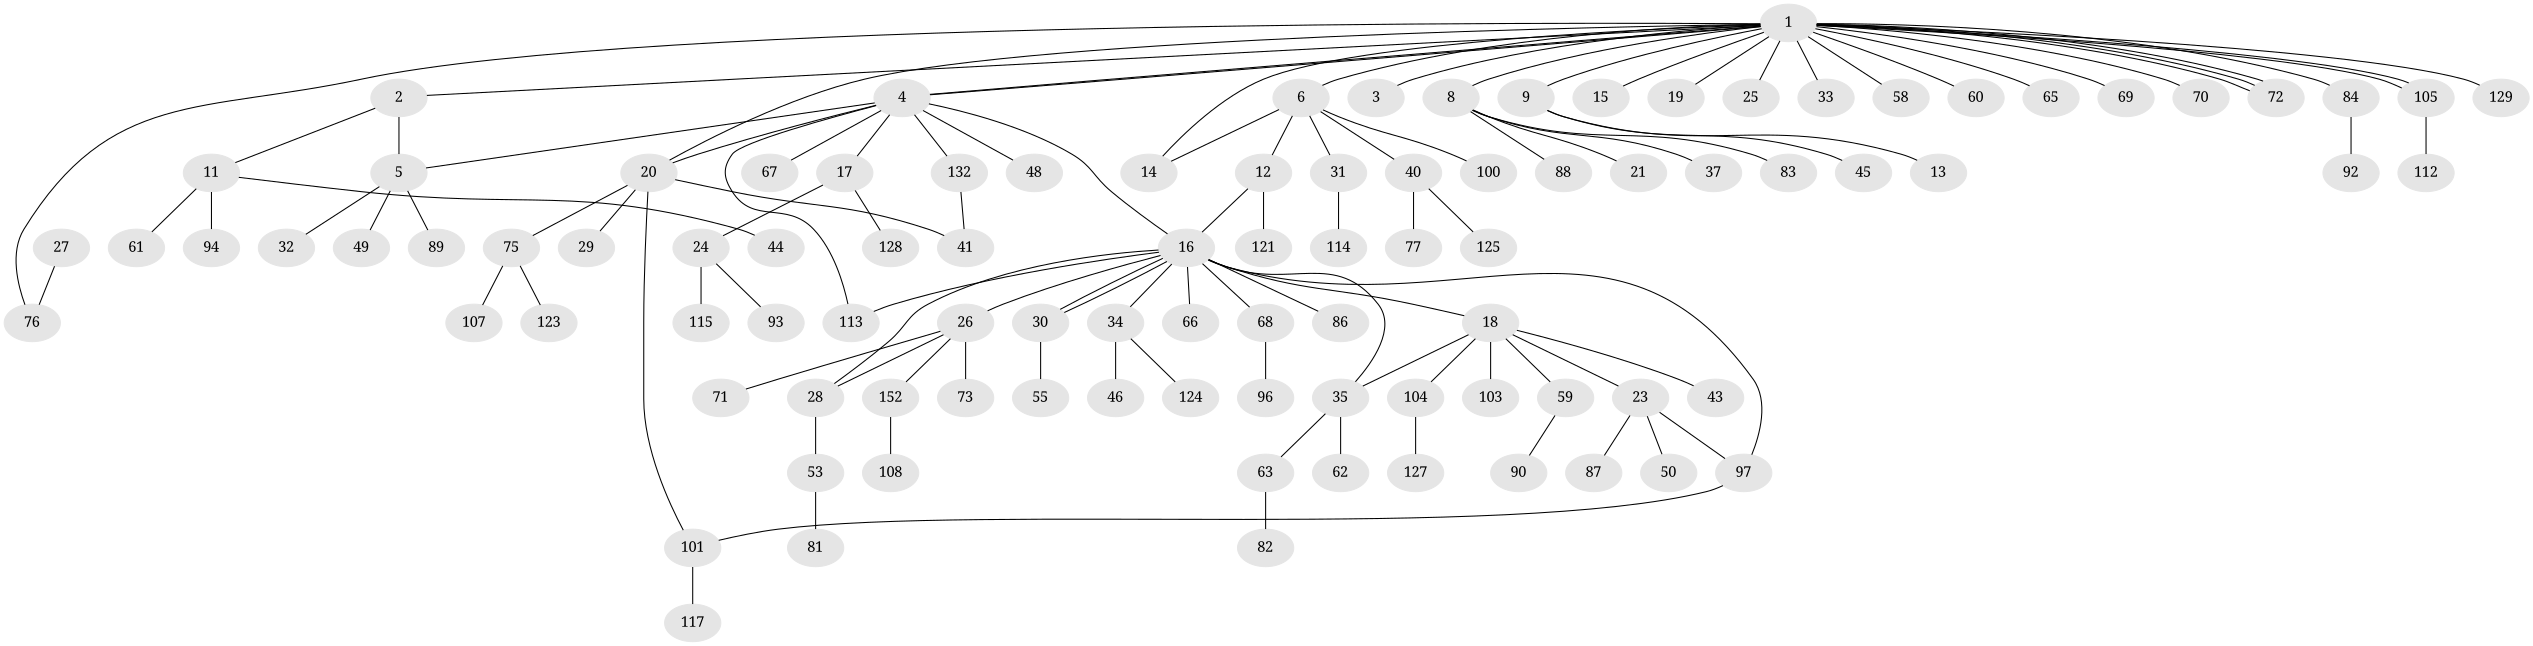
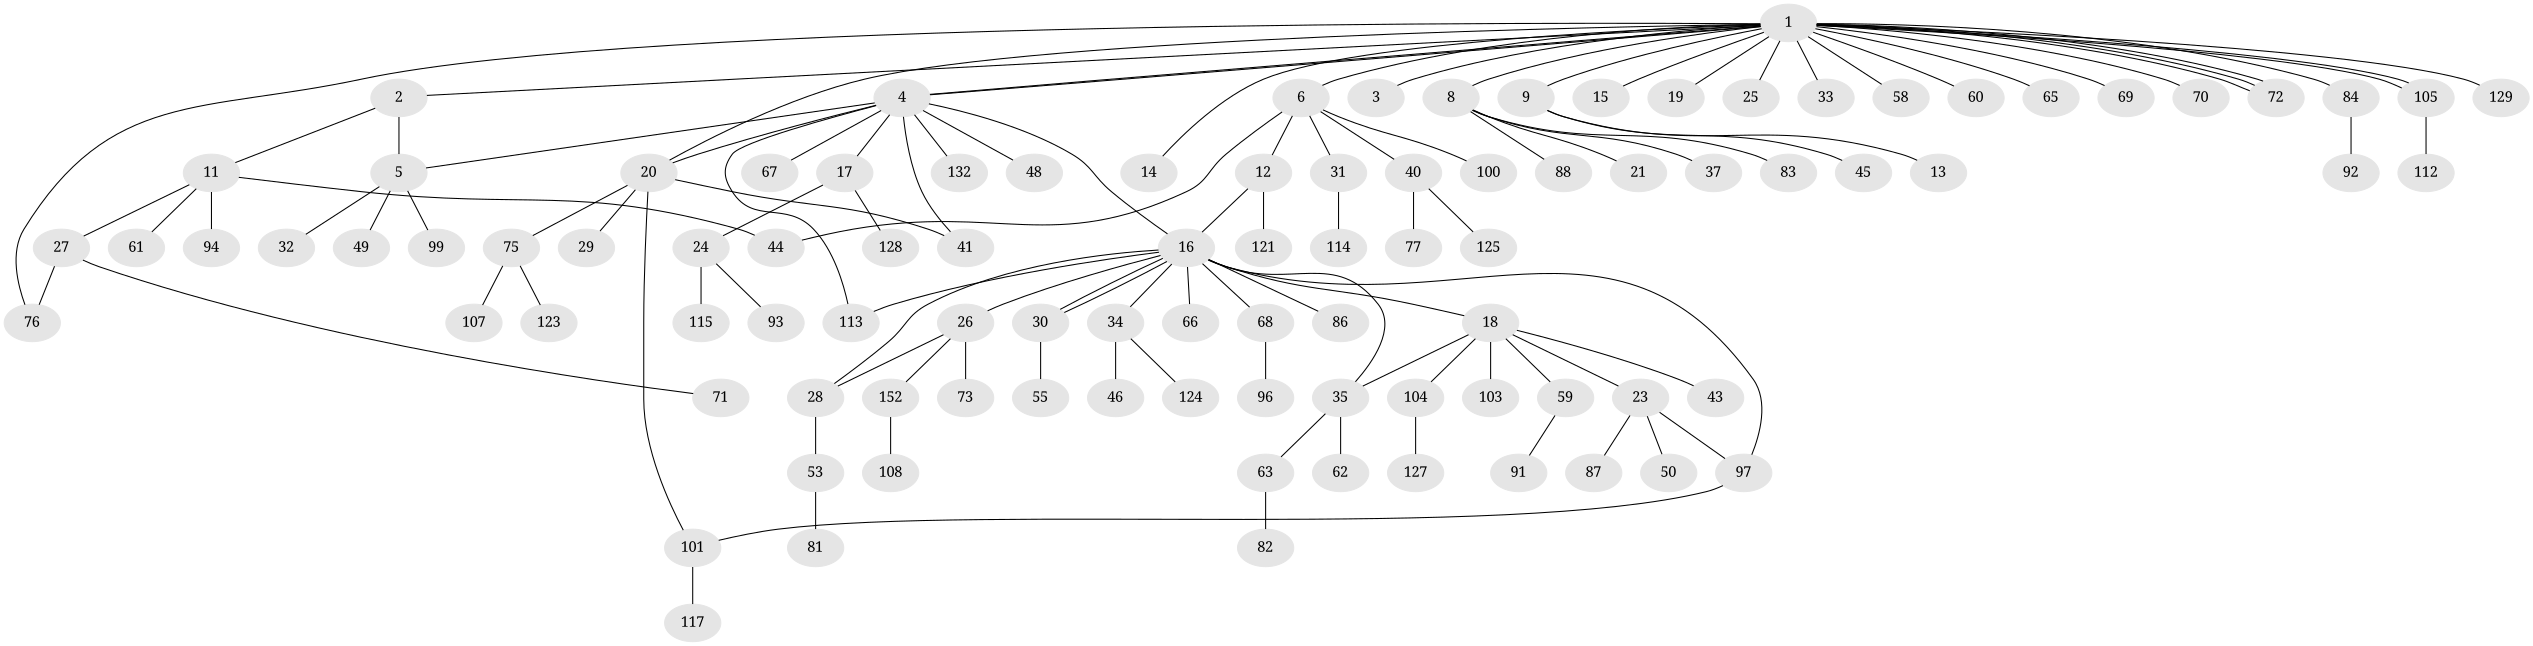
(1225, 135) -> (1059, 225)
none -> (137, 210)
(963, 211) -> (917, 179)
(436, 248) -> (436, 248)
(843, 360) -> (385, 342)
(1519, 473) -> (1519, 473)
